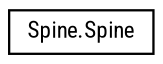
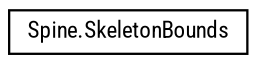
(81, 32) -> (128, 32)
